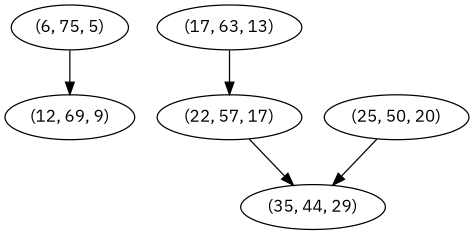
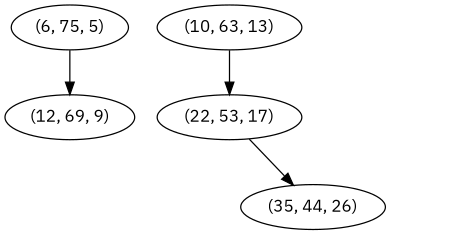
(230, 27) -> (230, 27)
(230, 117) -> (230, 117)
(397, 117) -> none
(313, 207) -> (313, 207)
